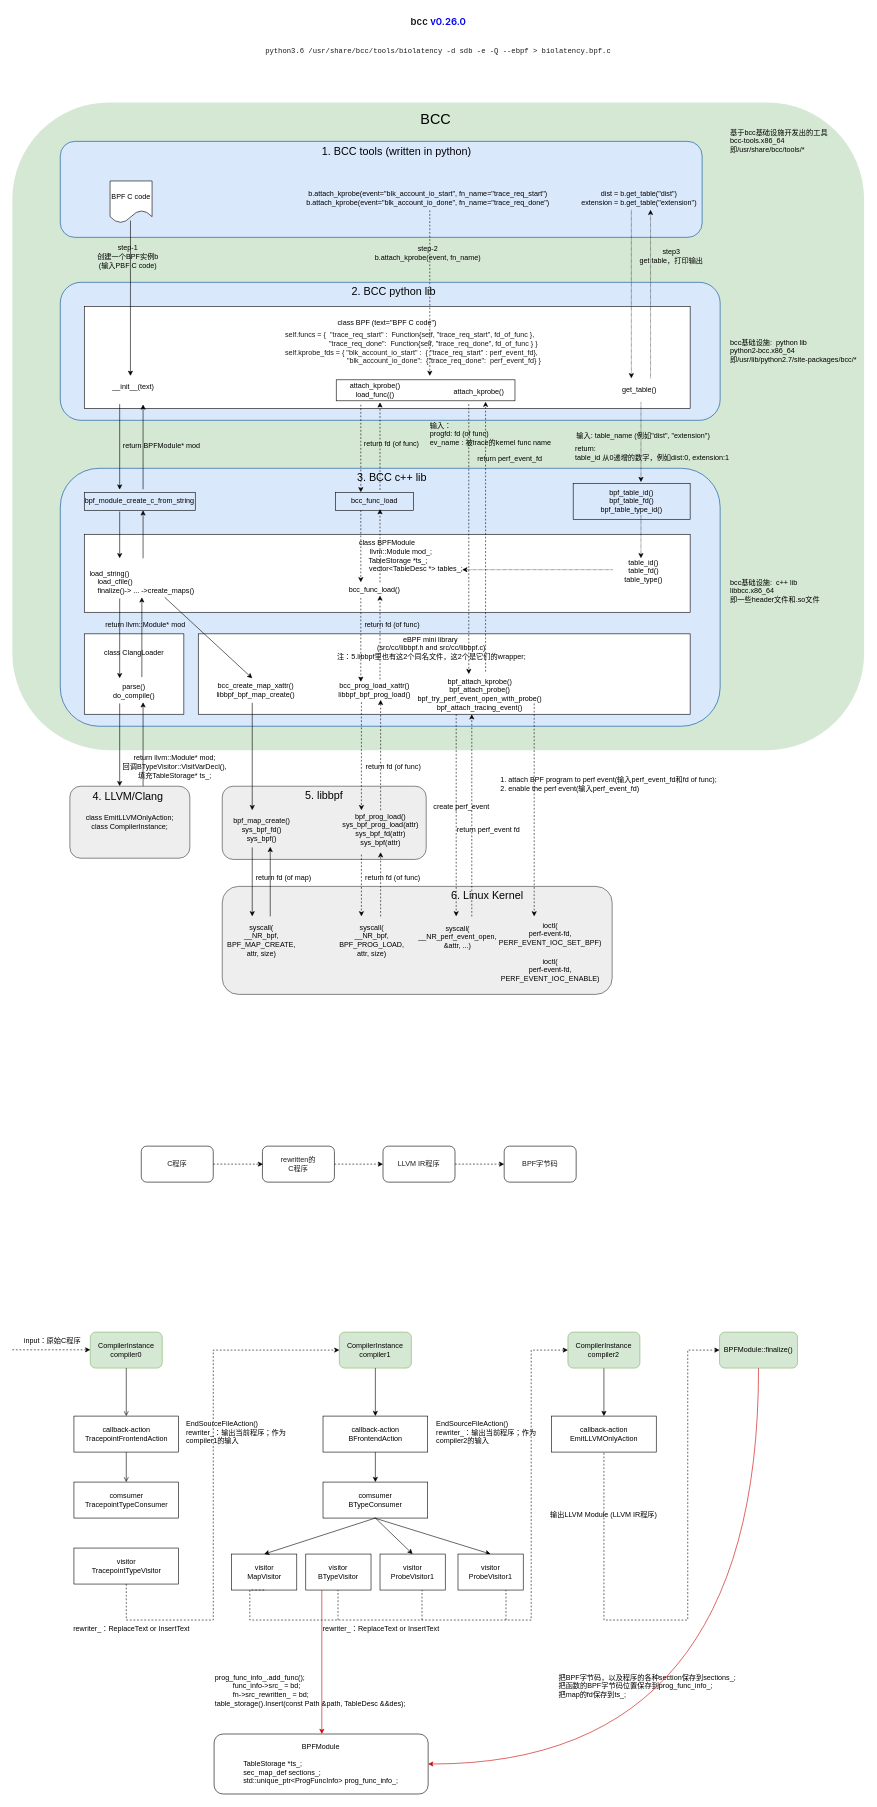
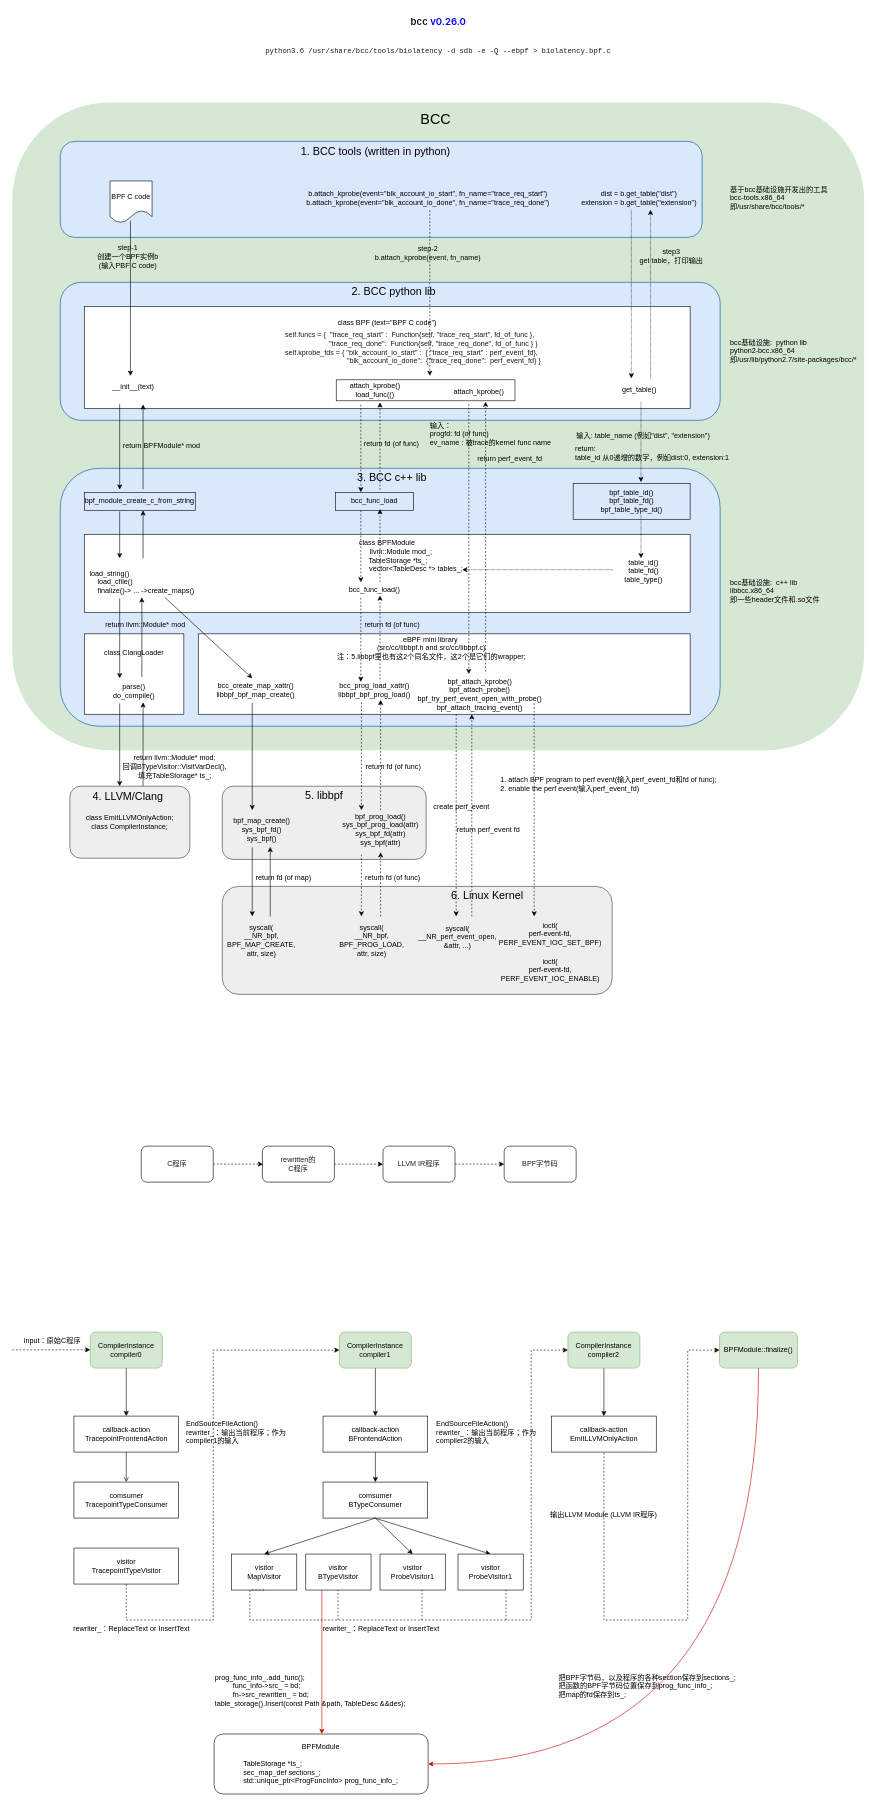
(794, 141) -> (794, 198)
(397, 152) -> (376, 152)
(126, 1412) -> (126, 1410)
